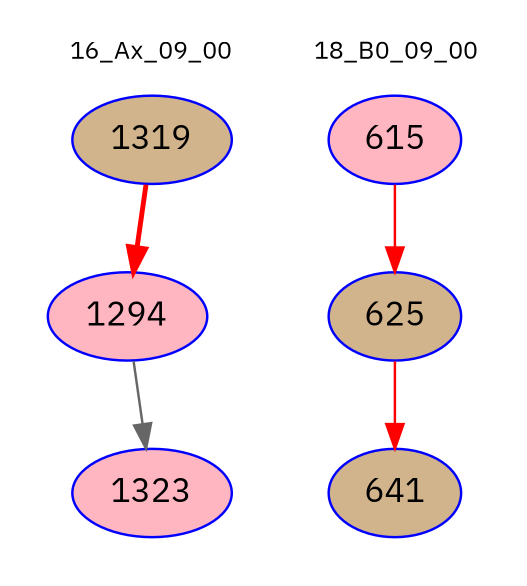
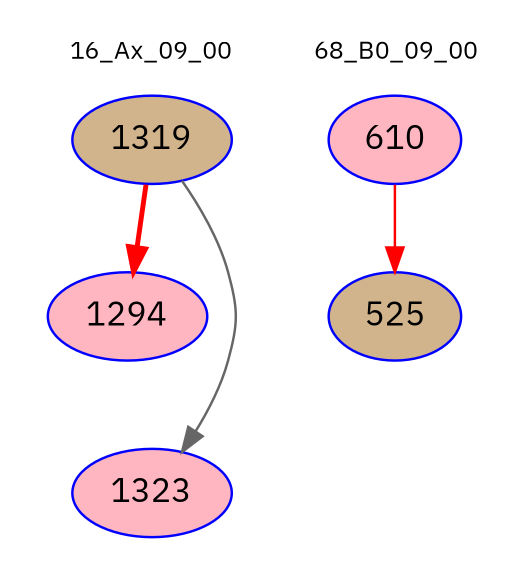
(396, 53) -> (396, 53)
(395, 140) -> (395, 140)
(395, 316) -> (395, 316)
(138, 393) -> (235, 304)
(395, 493) -> none
